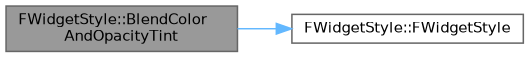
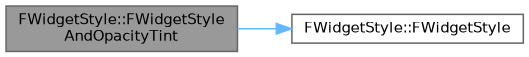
(122, 29) -> (122, 29)
